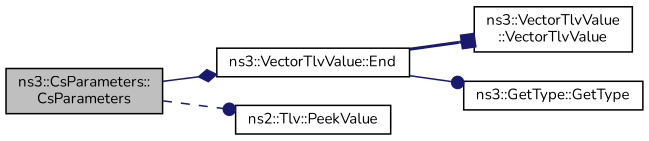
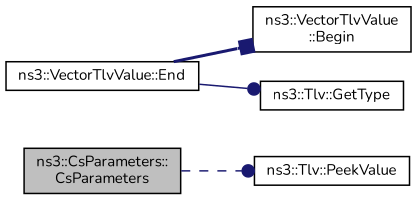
(553, 29) -> (332, 29)
(181, 79) -> none
(553, 96) -> (332, 96)
(313, 120) -> (332, 171)
